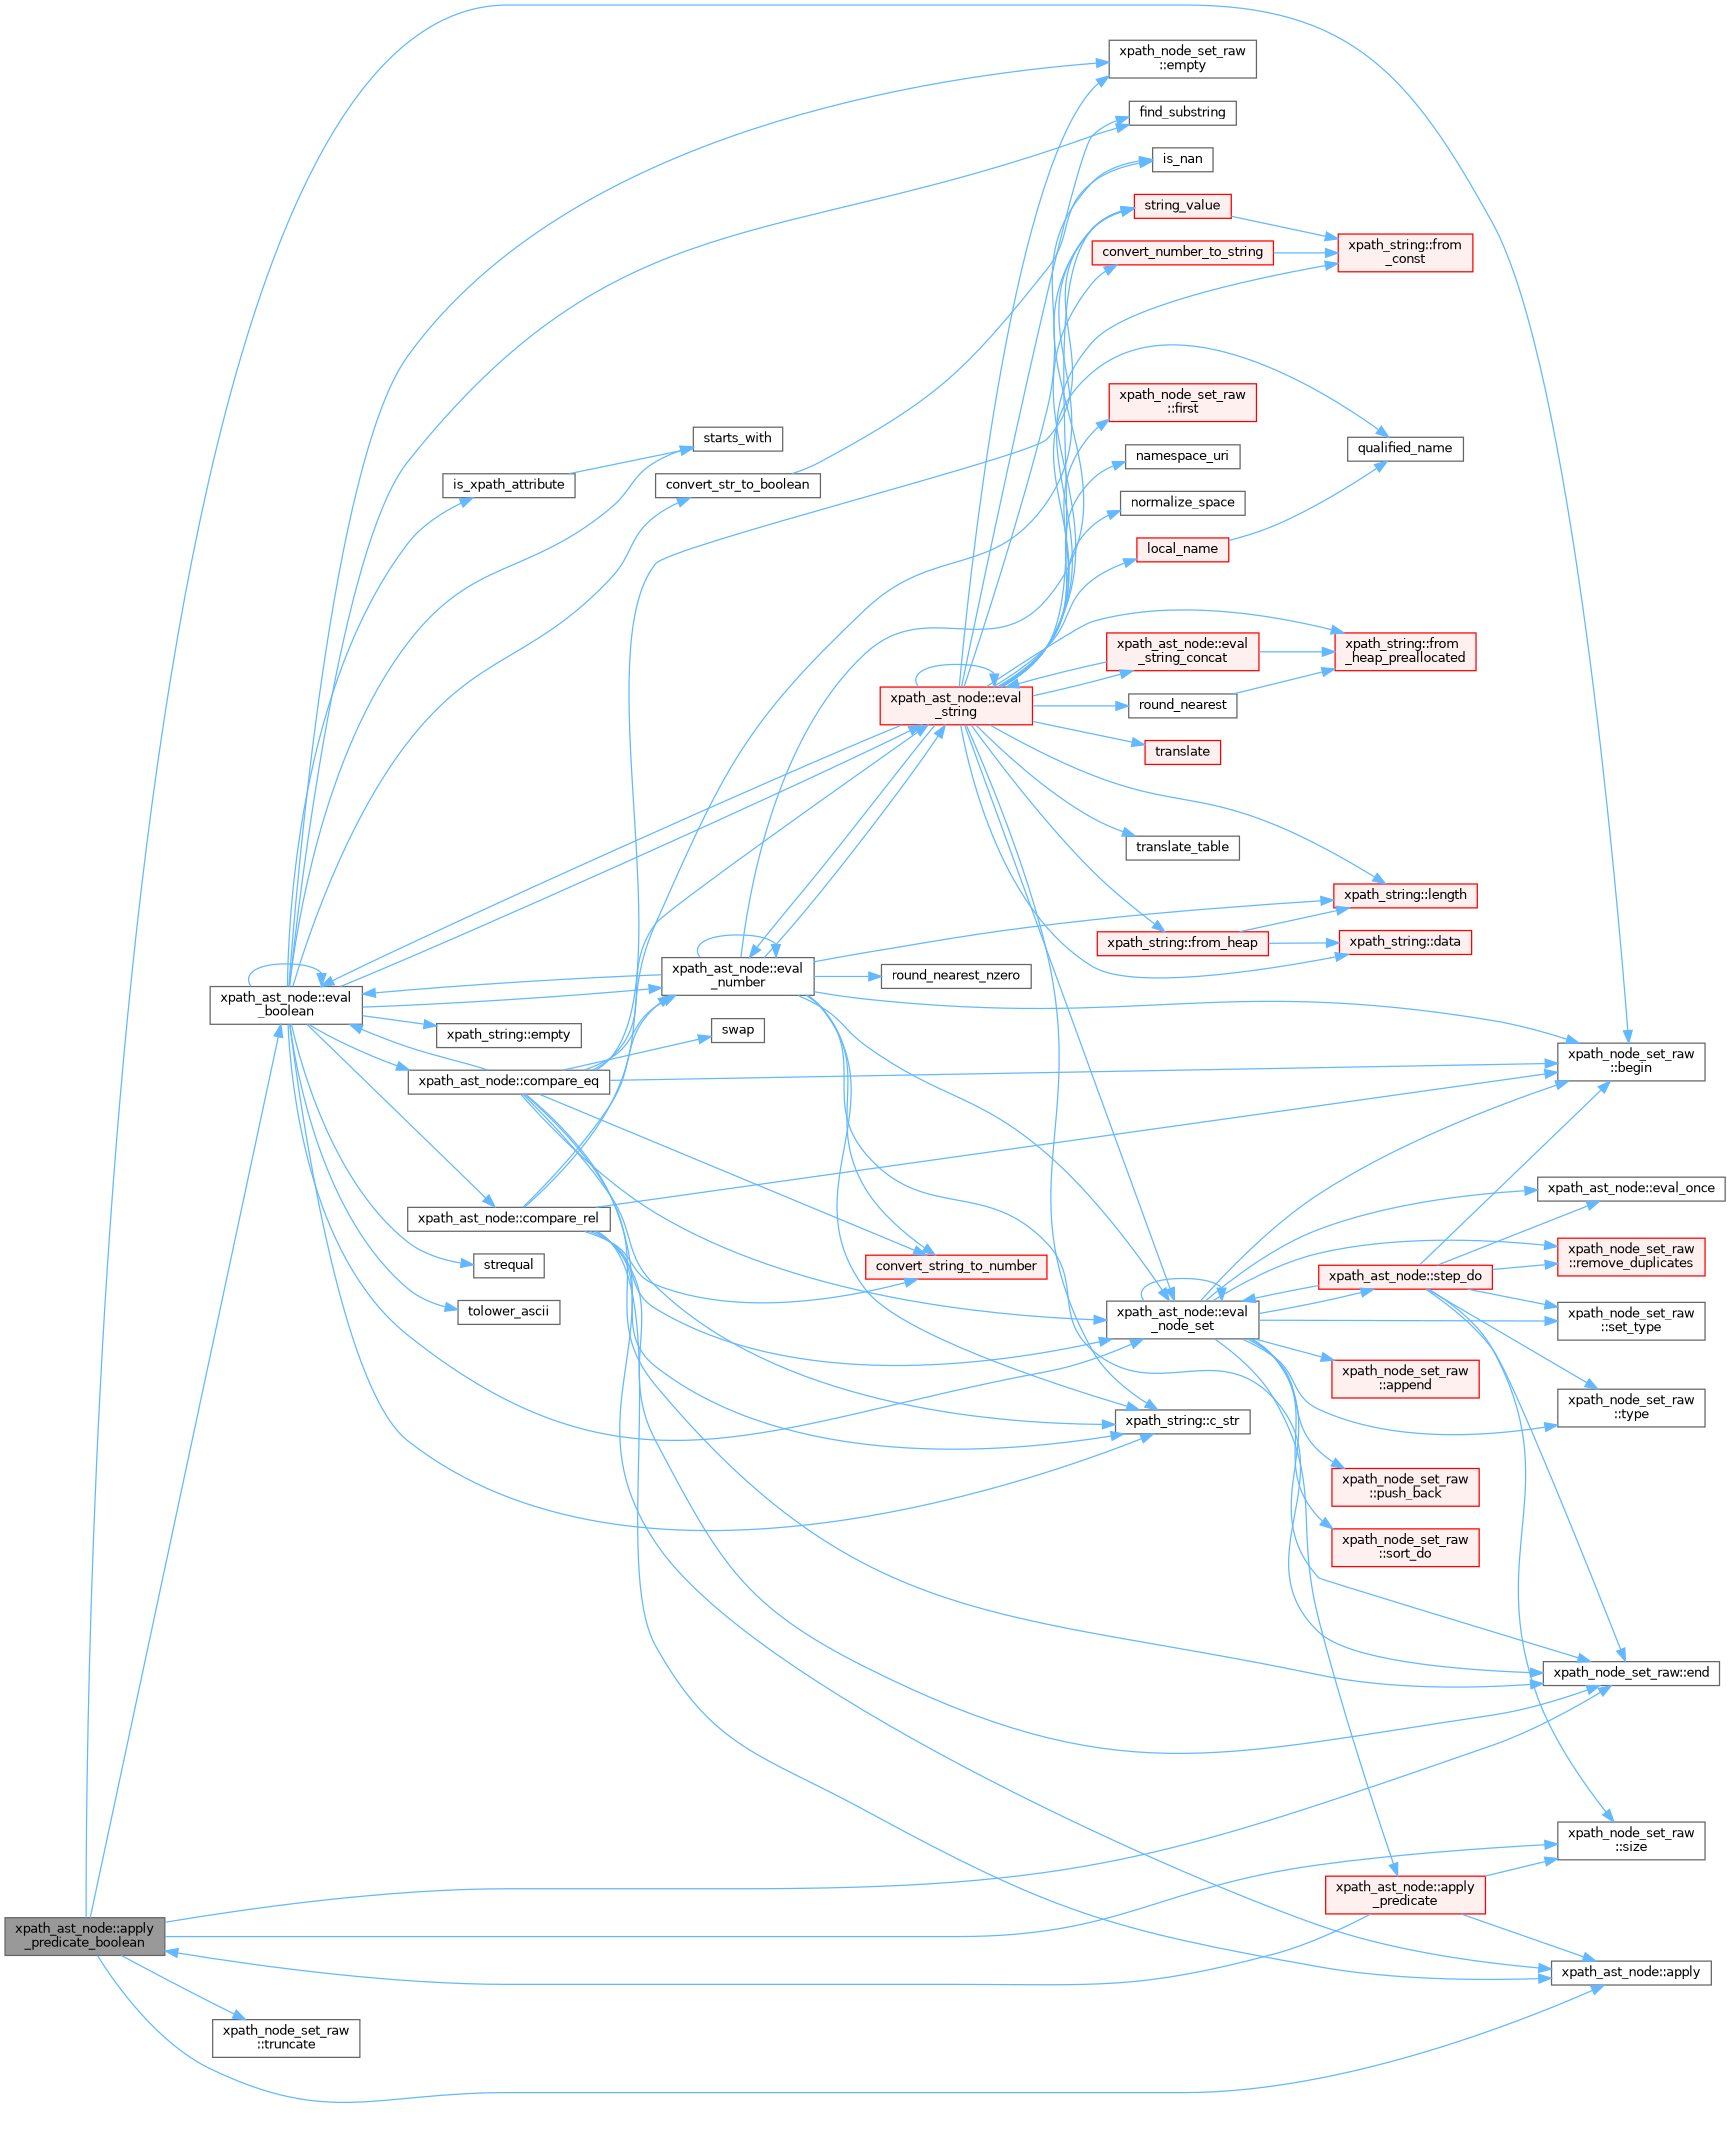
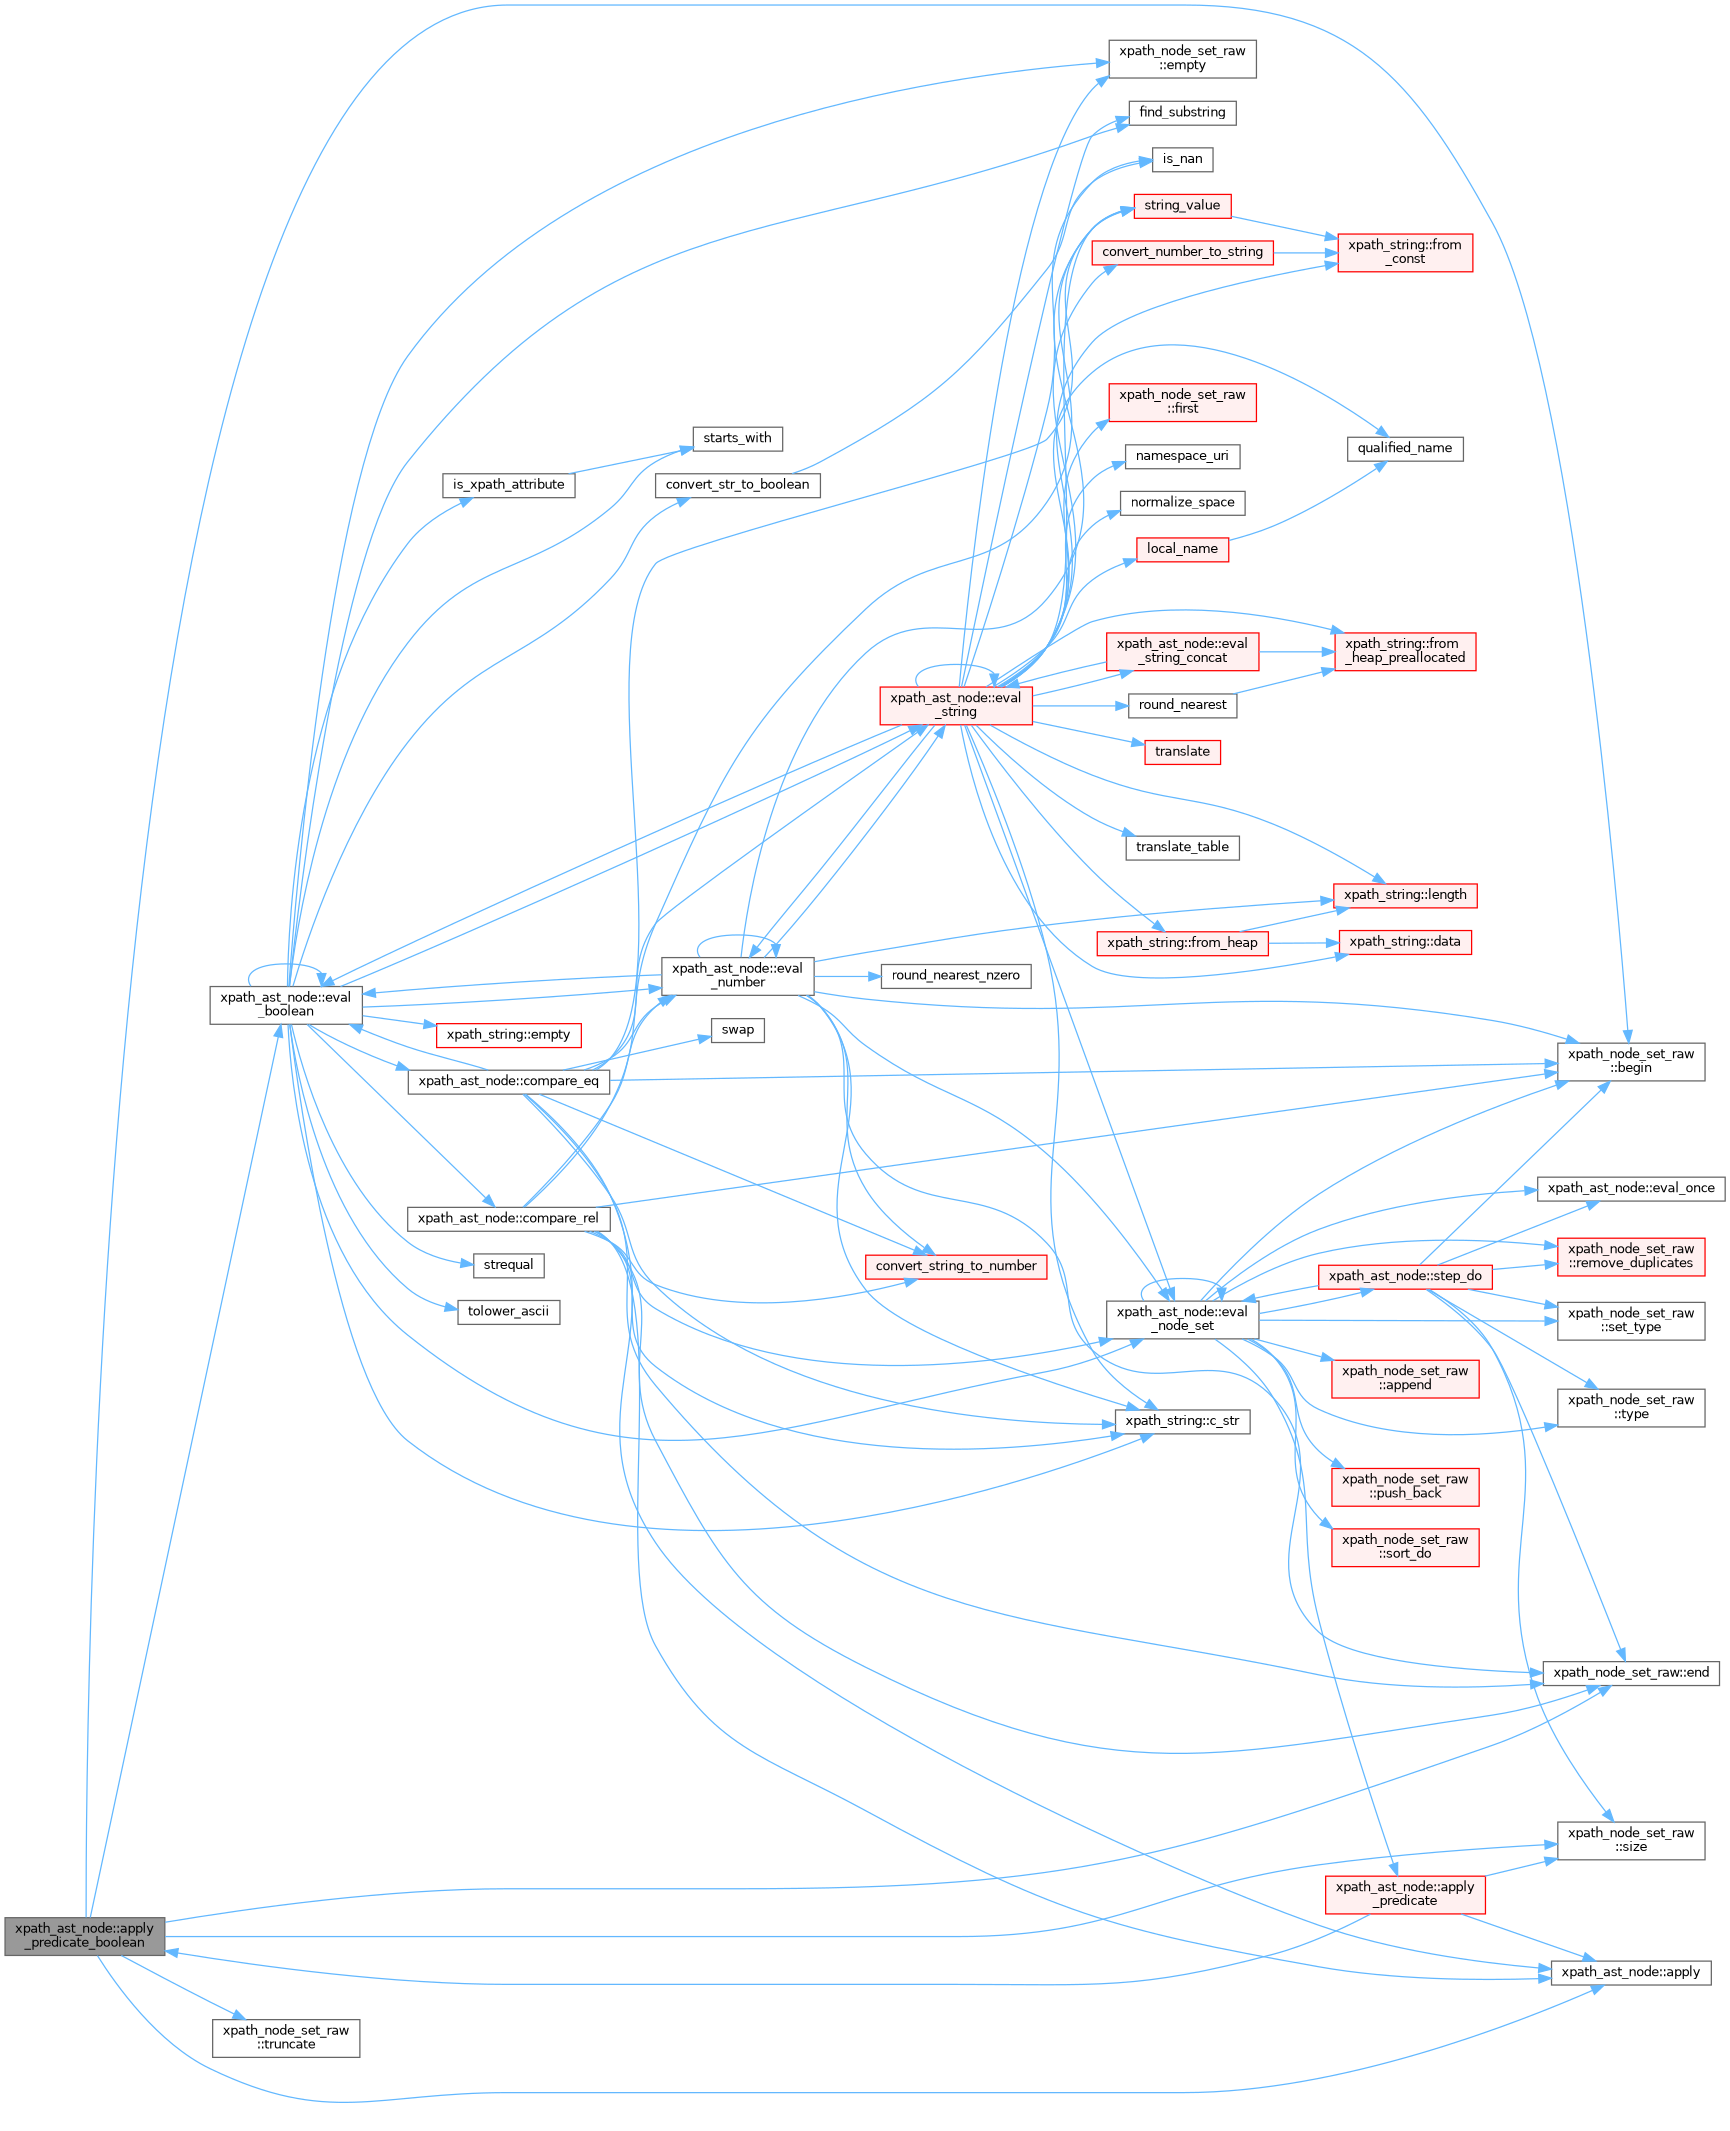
(509, 1036) -> (509, 1036)
(781, 1269) -> none
(1323, 1579) -> none
